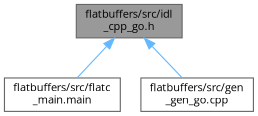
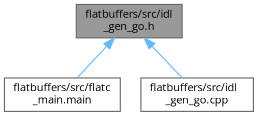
(129, 21) -> (129, 21)
(197, 95) -> (197, 95)
